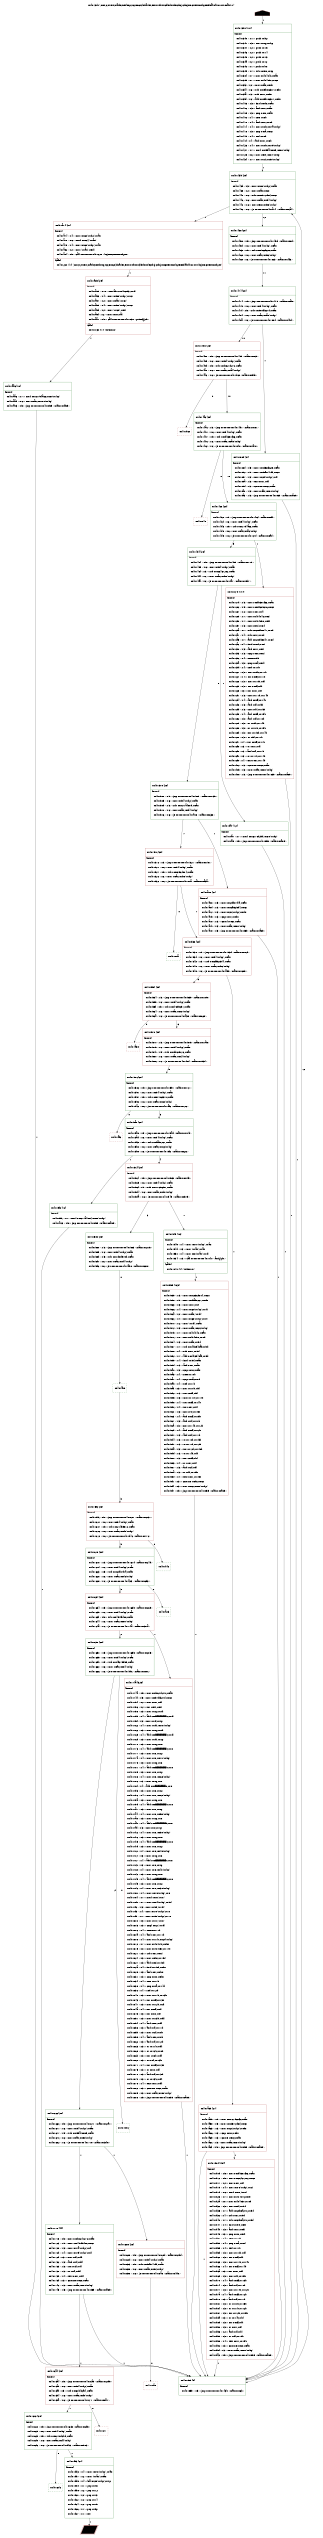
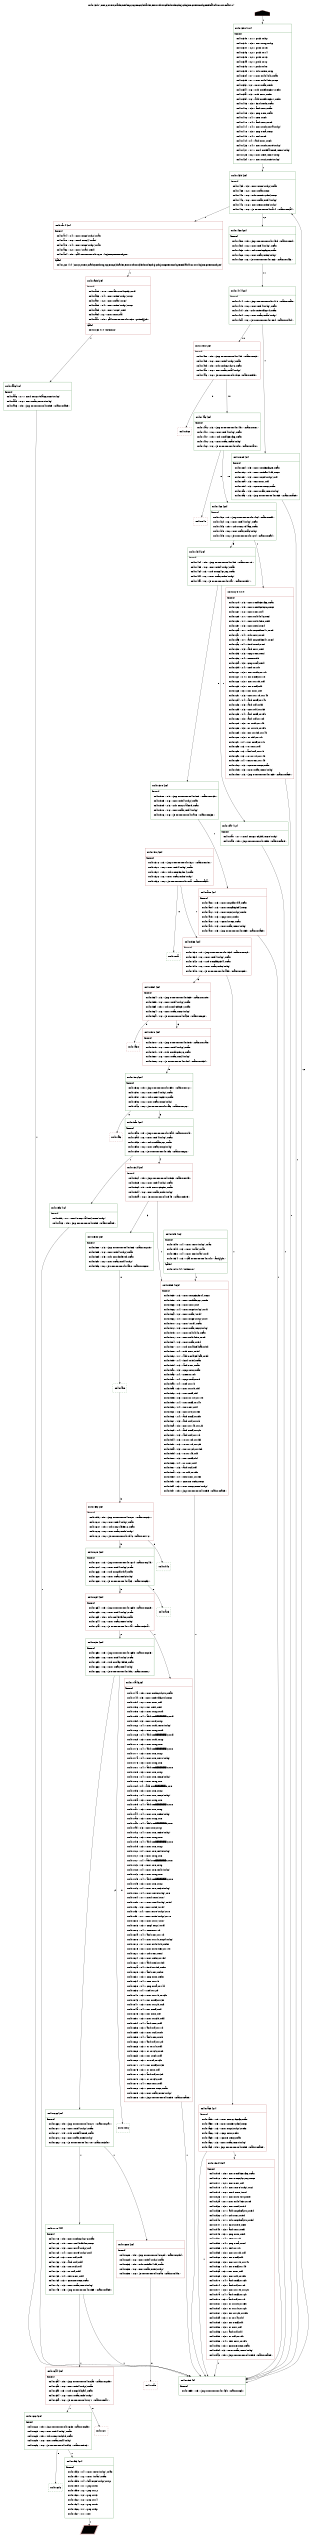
(182, 833) -> none
(176, 1215) -> (158, 1240)
